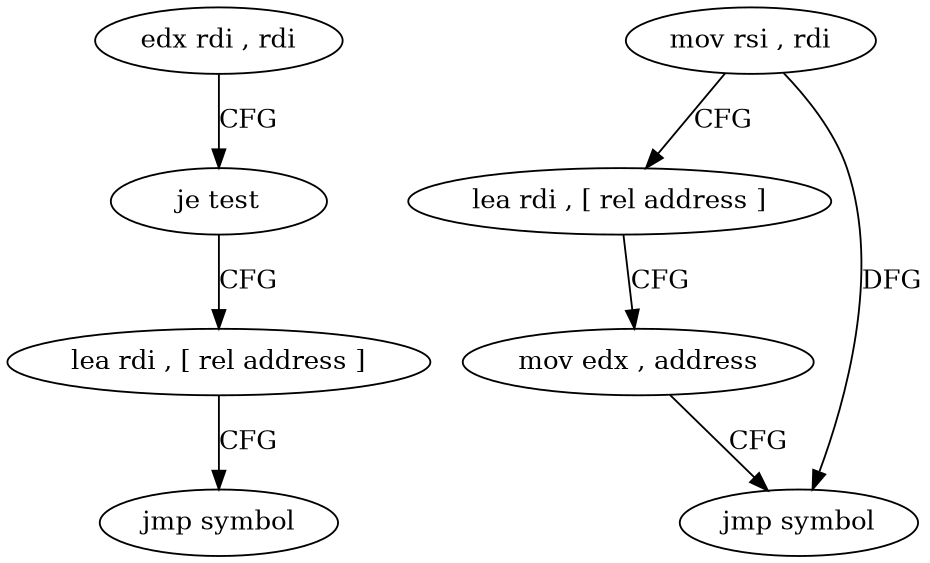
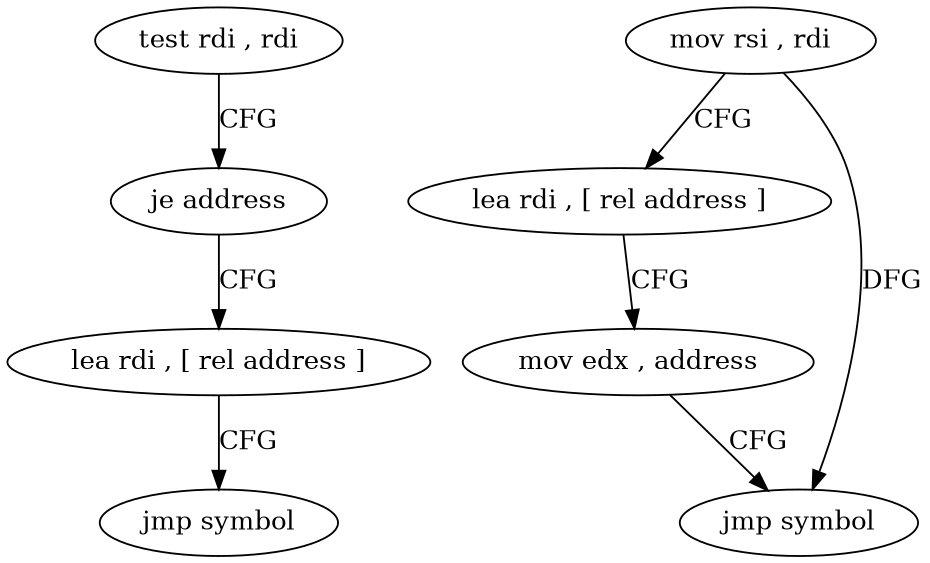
(219, 41) -> (219, 41)
(219, 201) -> (219, 201)
